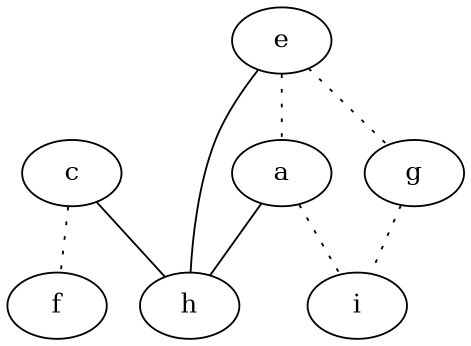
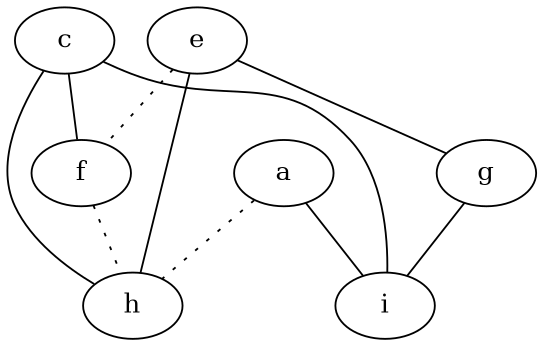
none -> (301, 103)
(282, 107) -> (139, 107)
(348, 107) -> (342, 107)
(236, 239) -> (208, 240)
(320, 239) -> (335, 239)
(64, 240) -> (73, 107)
none -> (107, 240)
(386, 240) -> (436, 239)
